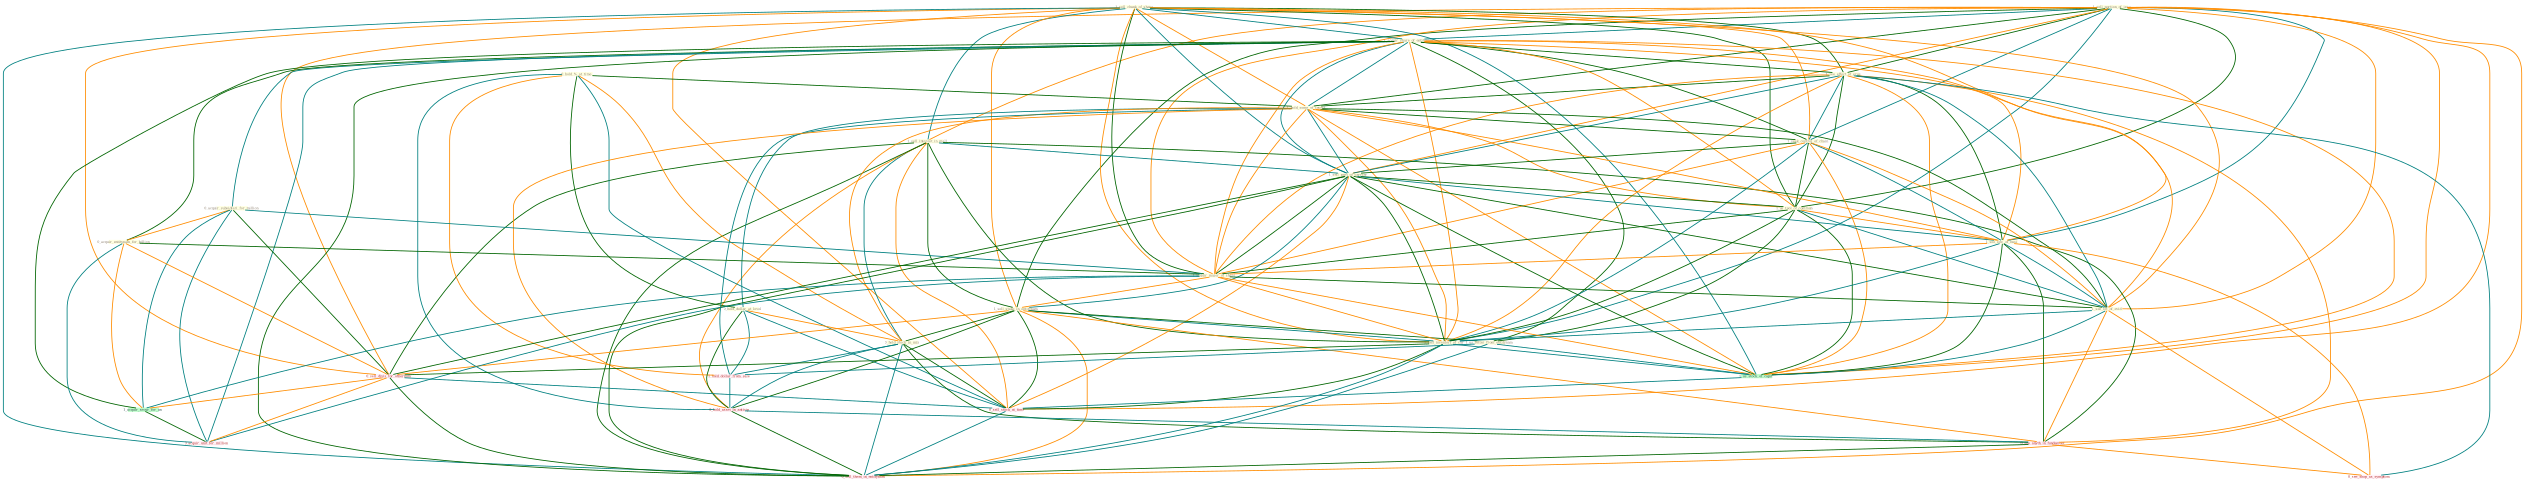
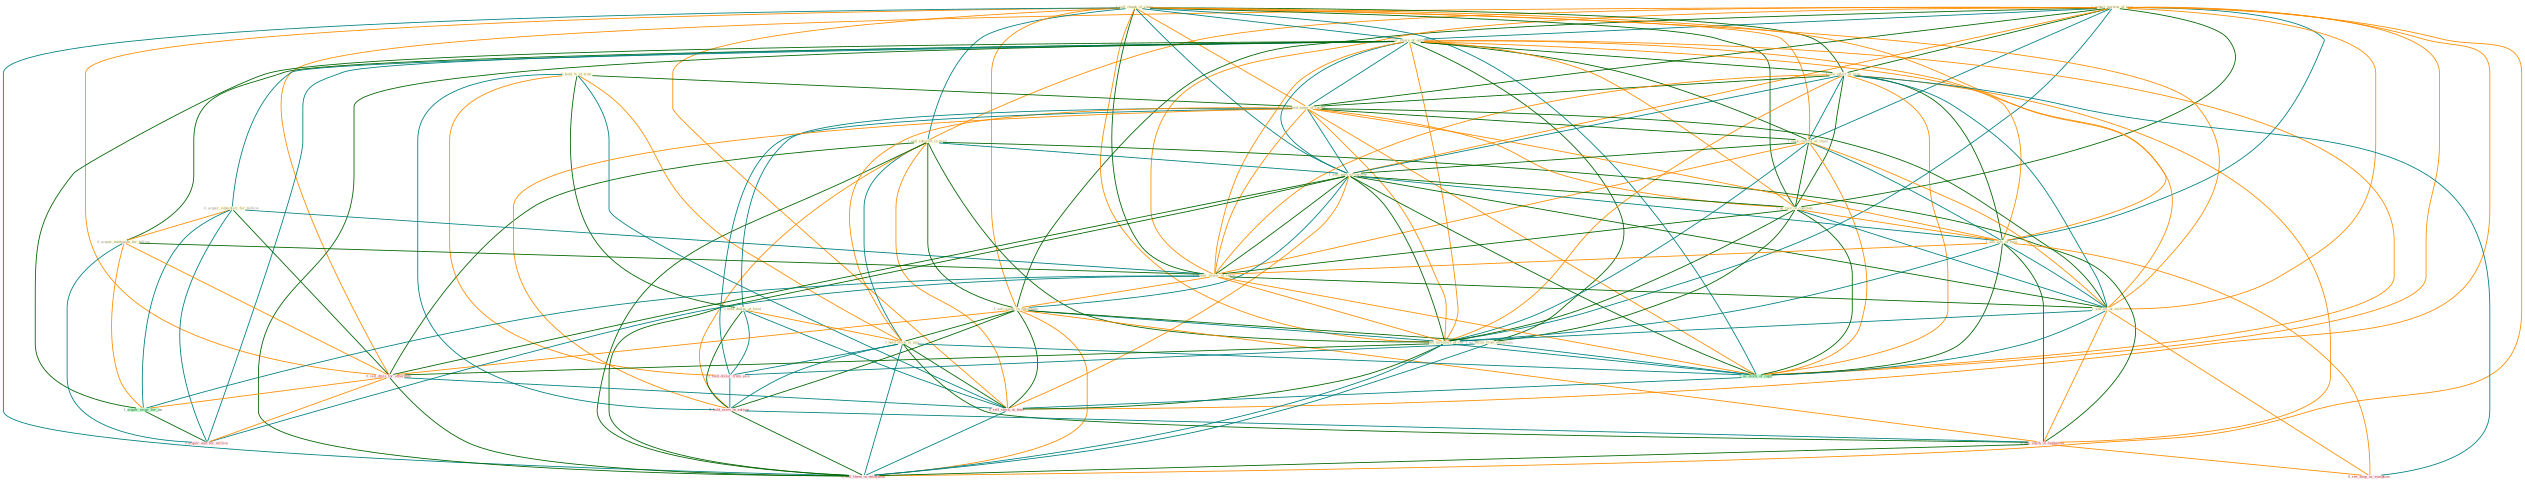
(2112, 7) -> (2112, 7)
none -> (1330, 359)
